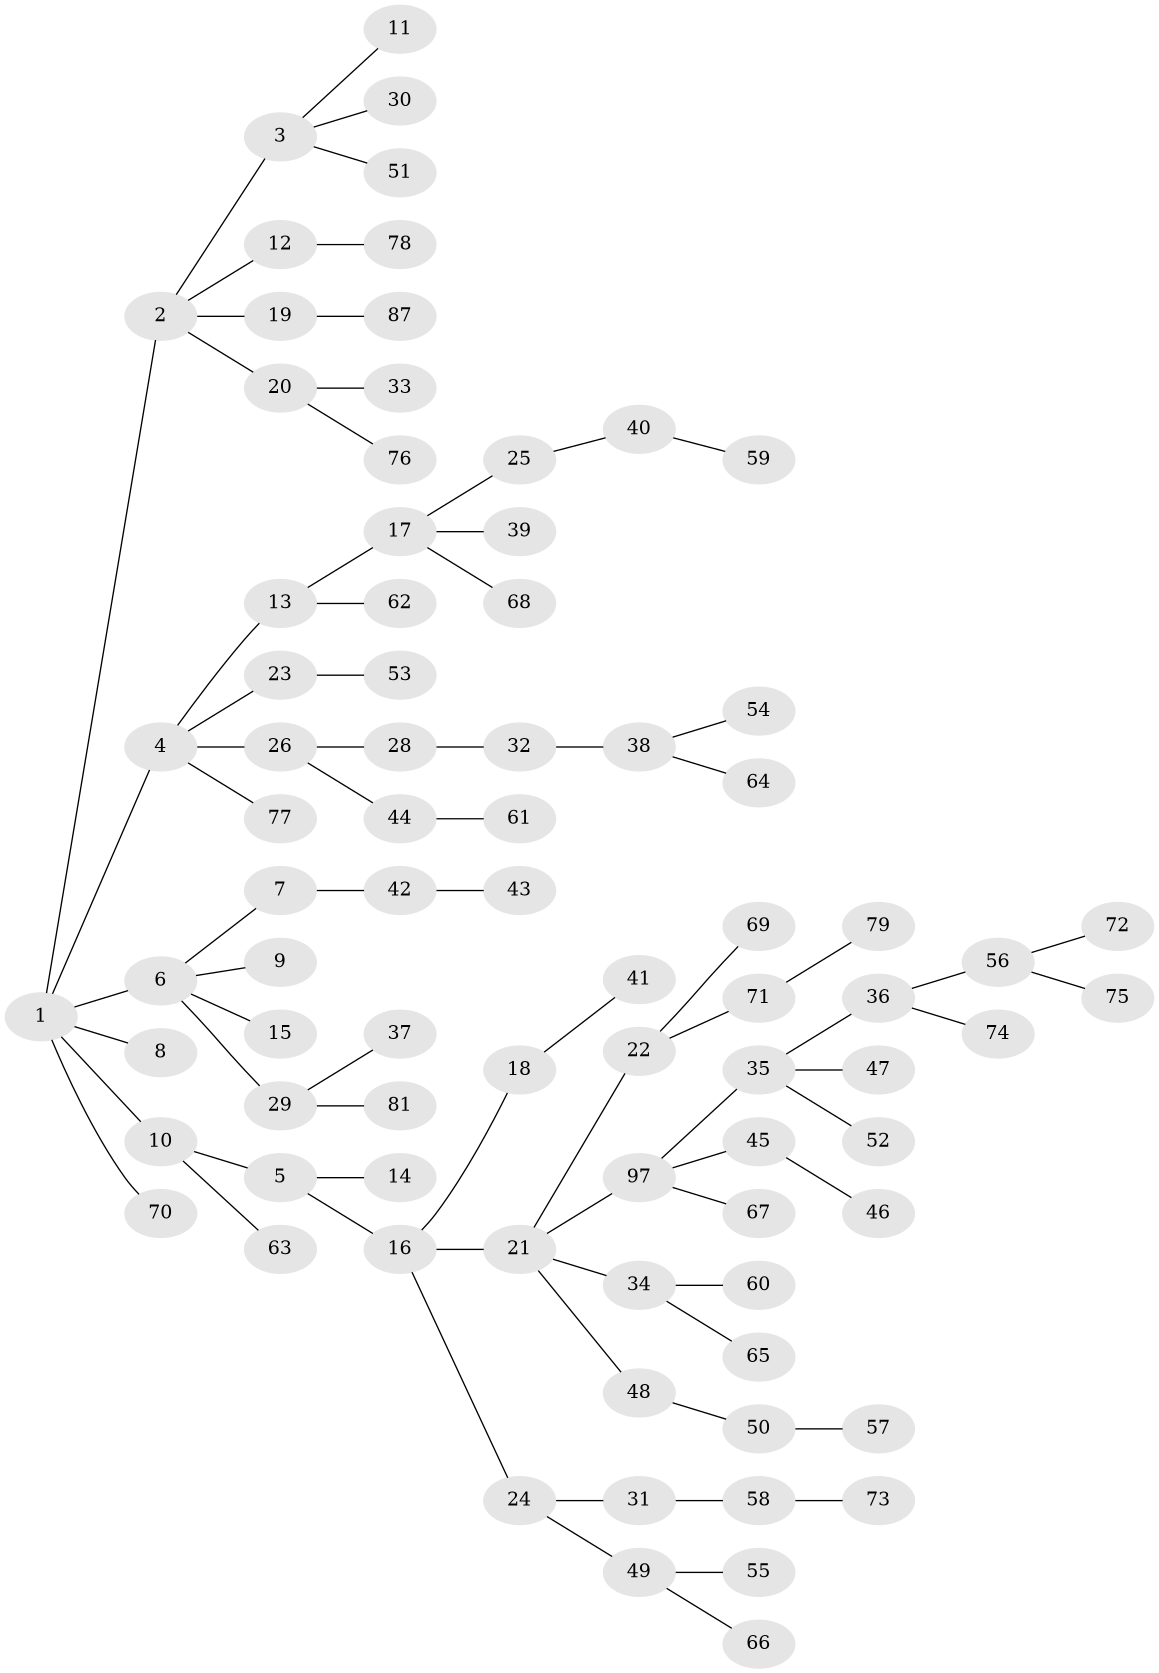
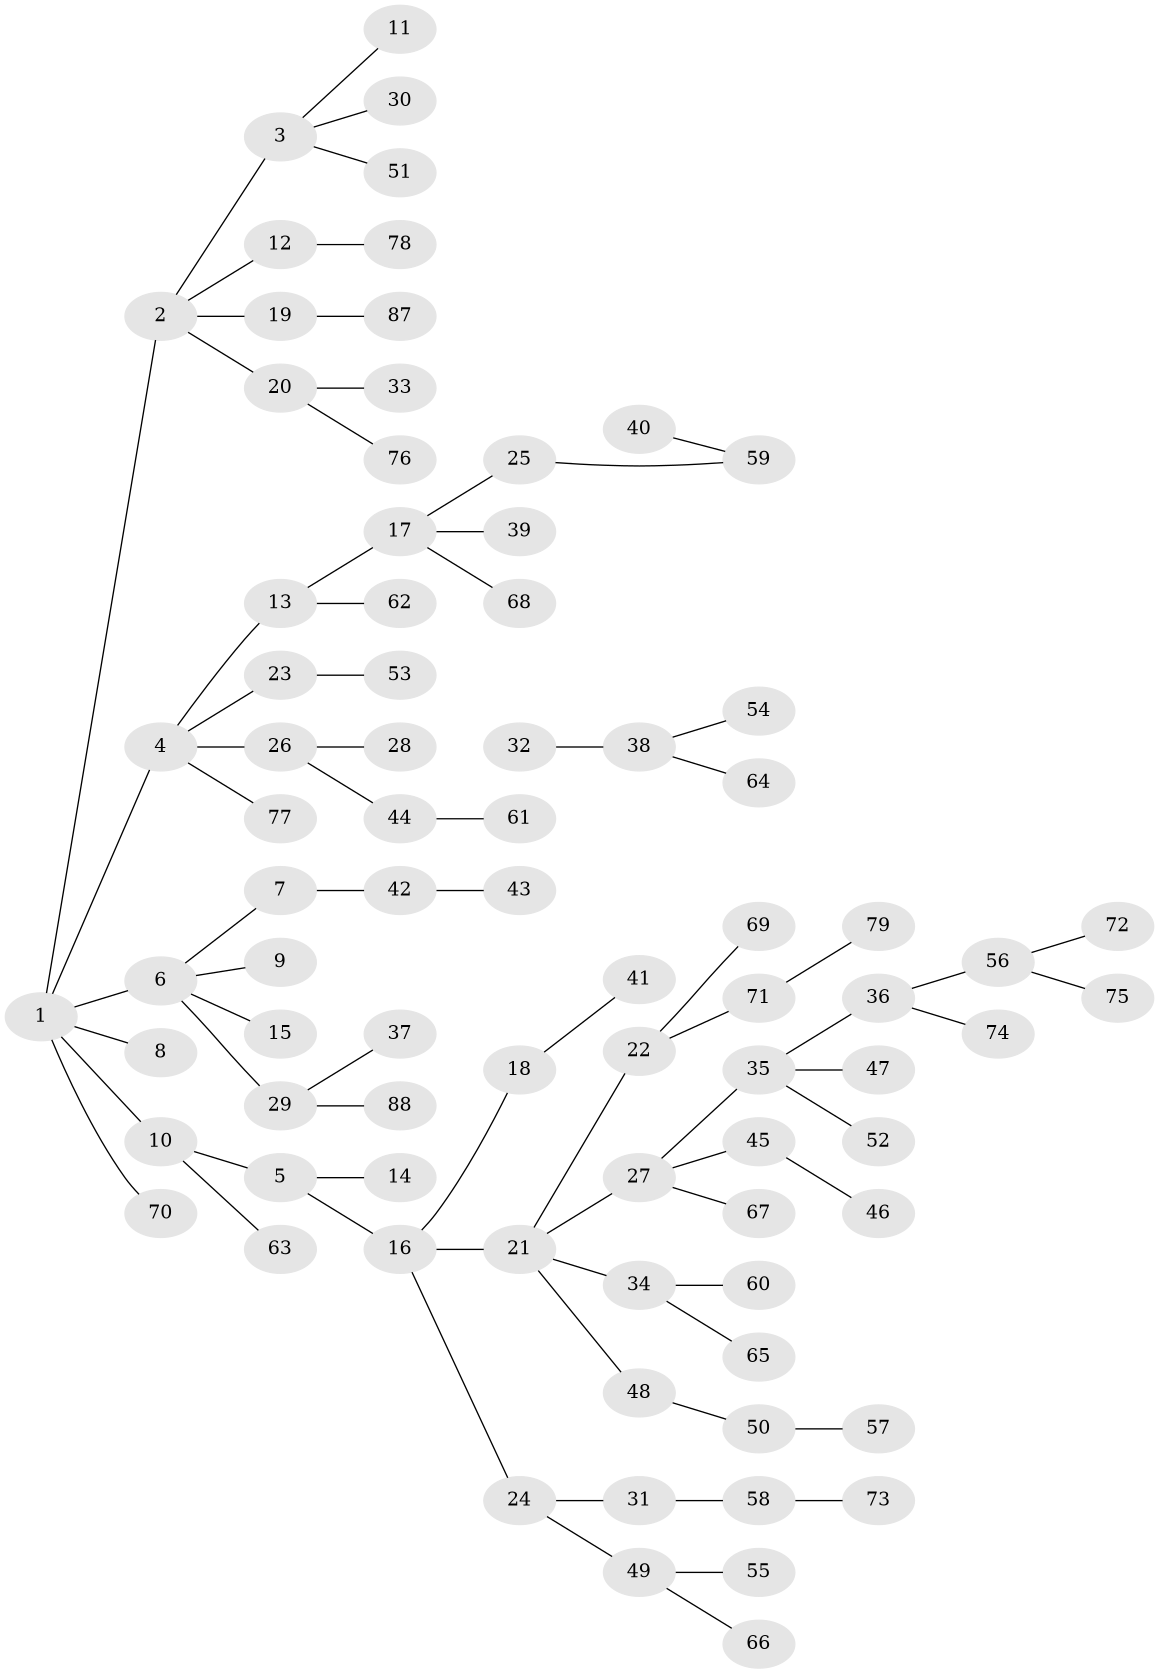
(580, 445) -> (639, 466)
(460, 747) -> none
(400, 1106) -> (400, 1106)
(639, 1178) -> (639, 1178)
